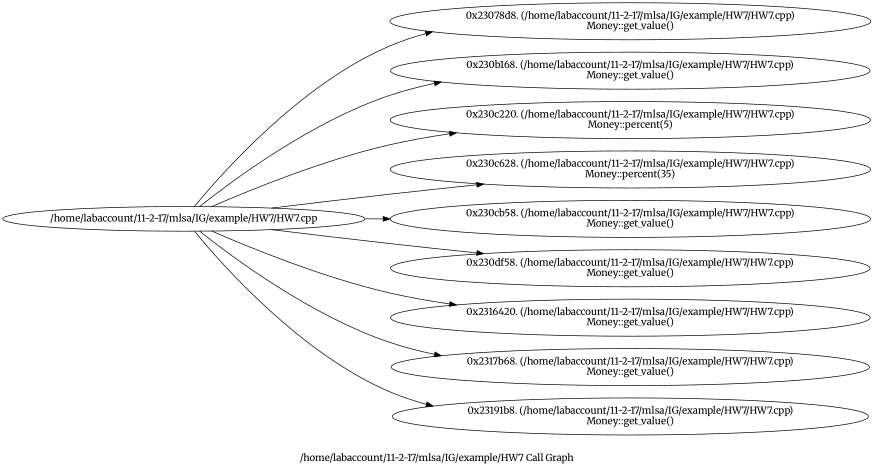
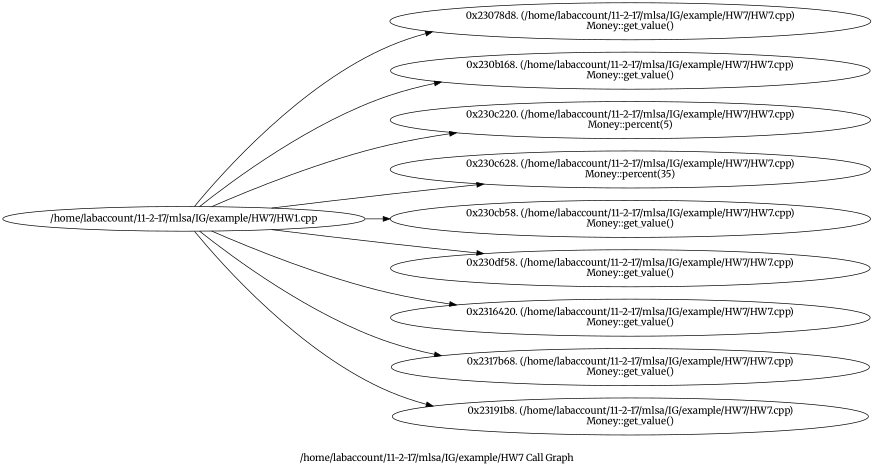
(184, 219) -> (184, 219)
